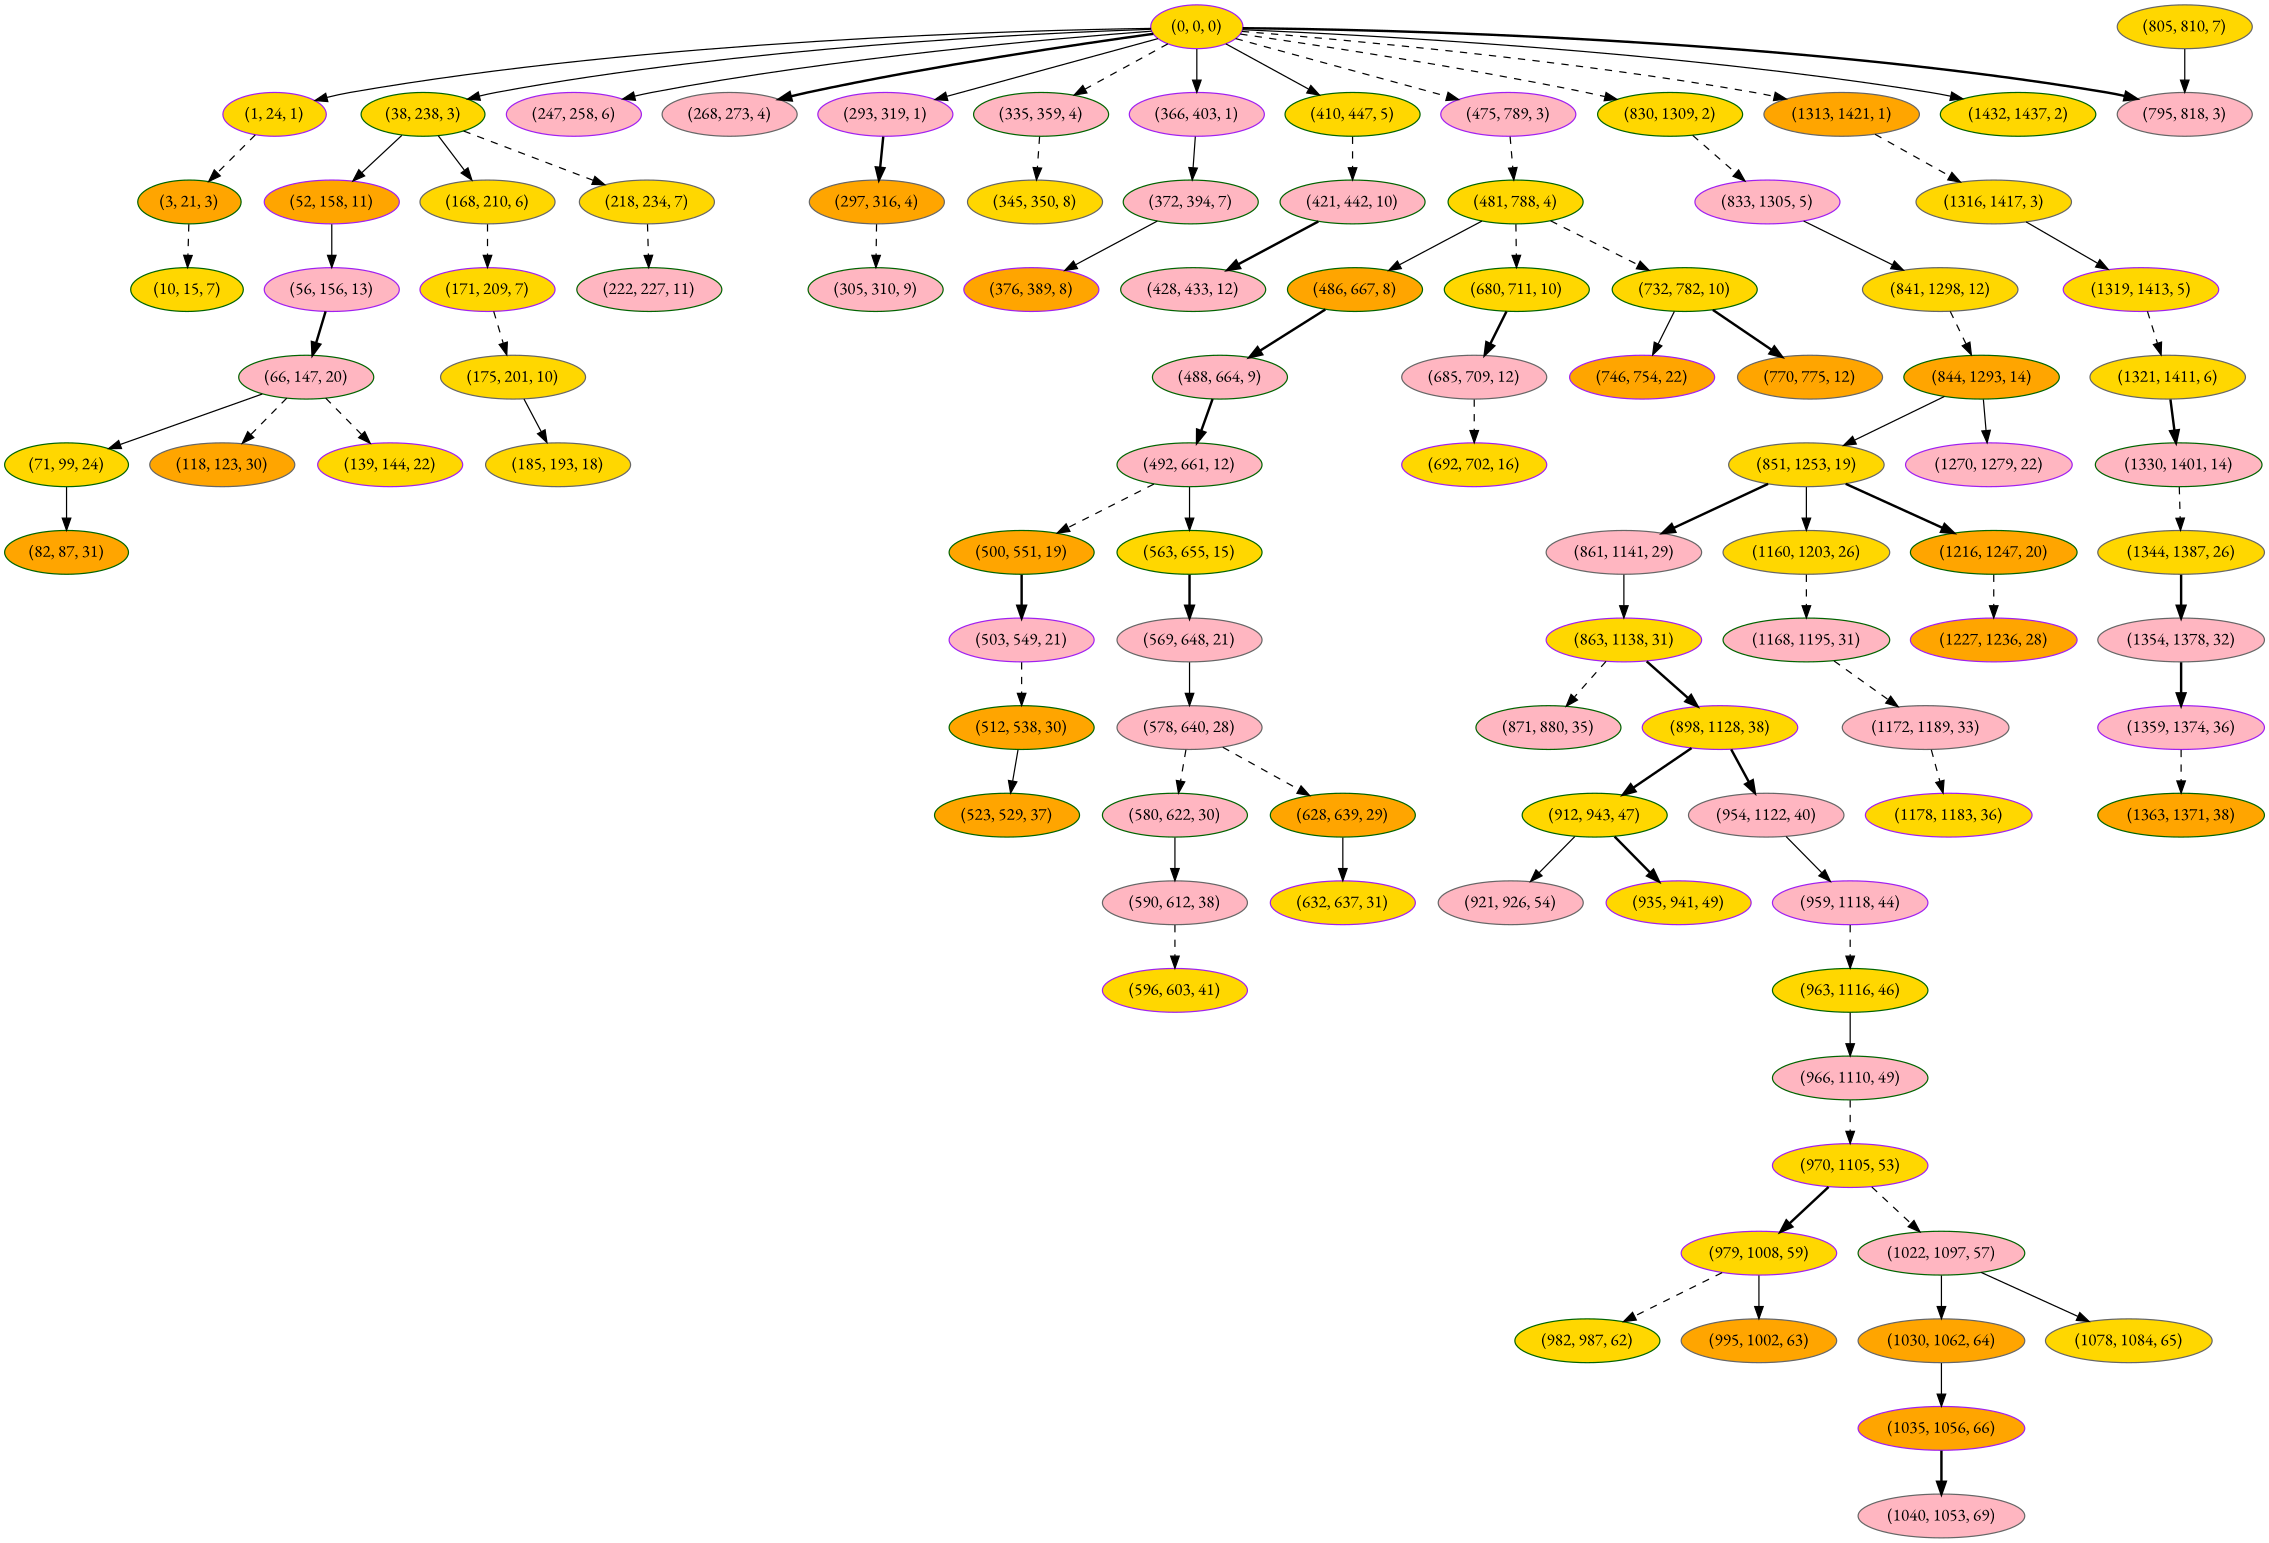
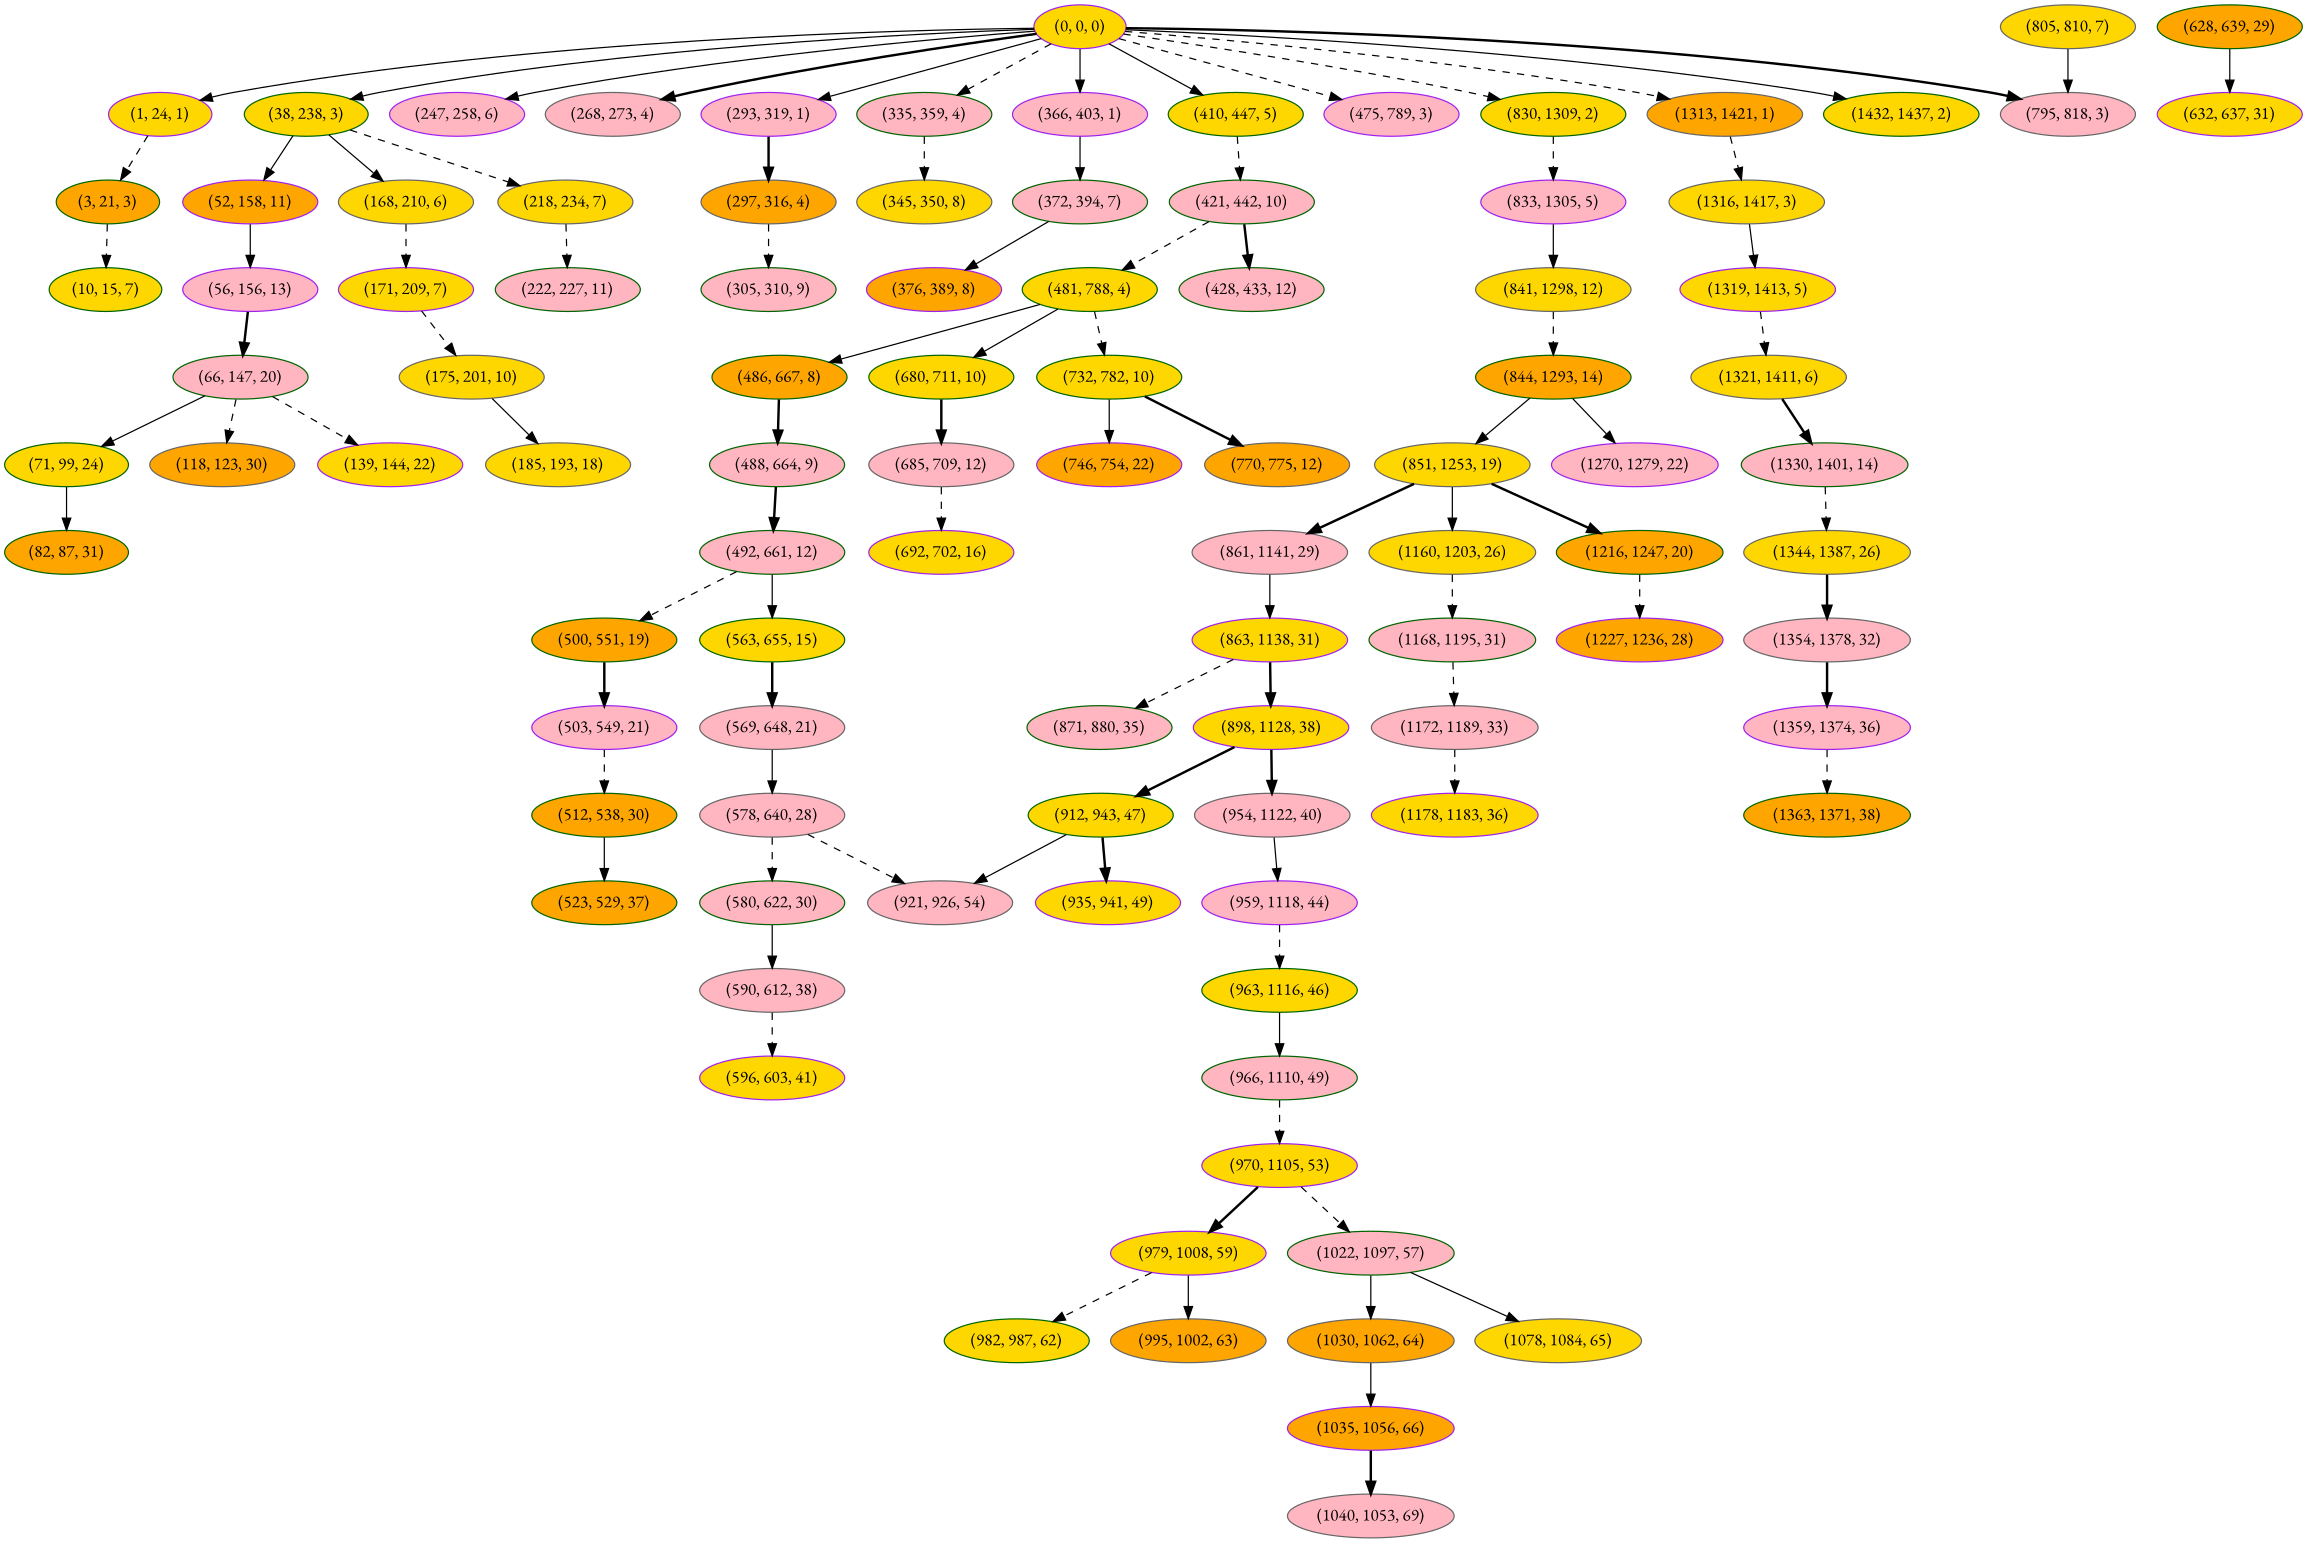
(1511, 152) -> (1171, 243)
(1516, 240) -> (1021, 330)
(1261, 768) -> (851, 856)
